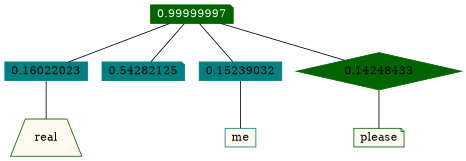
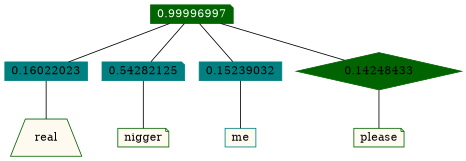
(192, 14) -> (192, 14)
none -> (143, 138)
